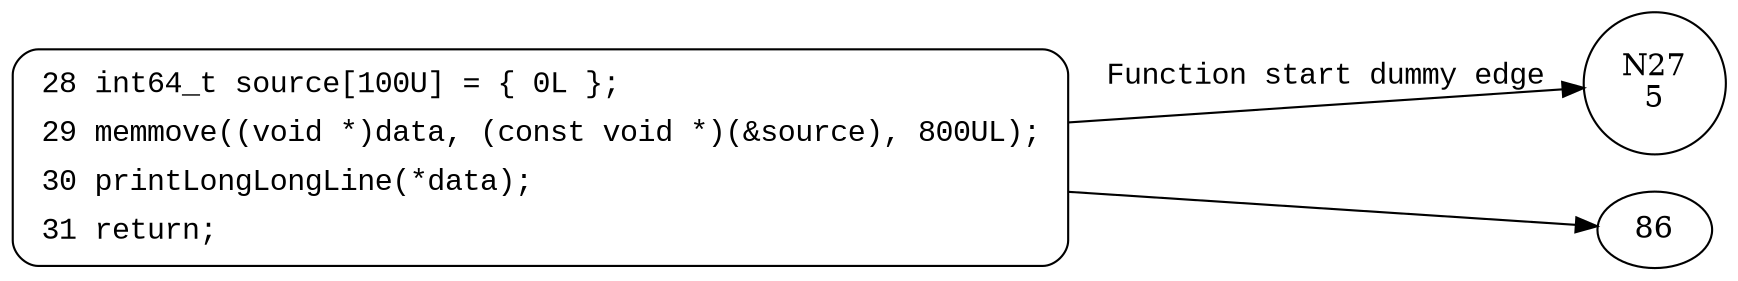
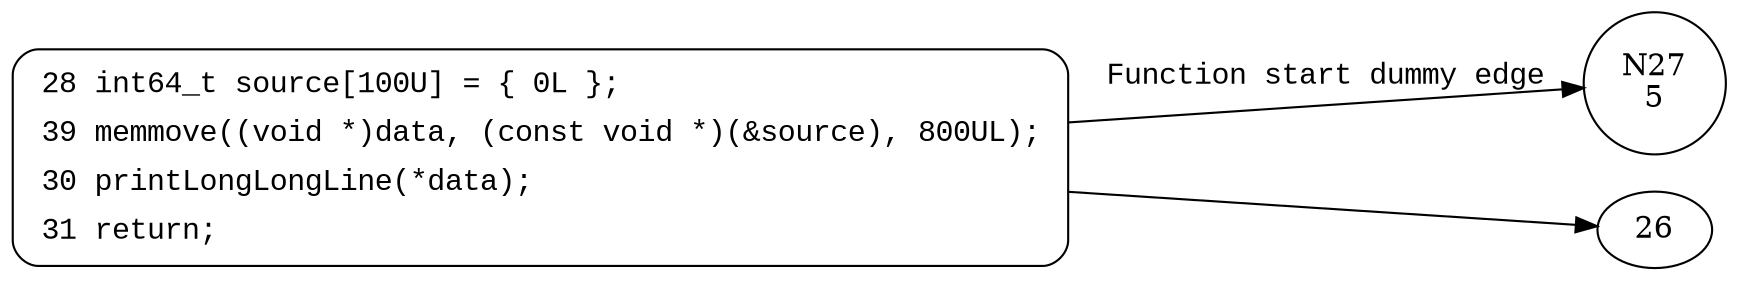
(59, 132) -> (59, 132)
(1655, 230) -> (1655, 230)
